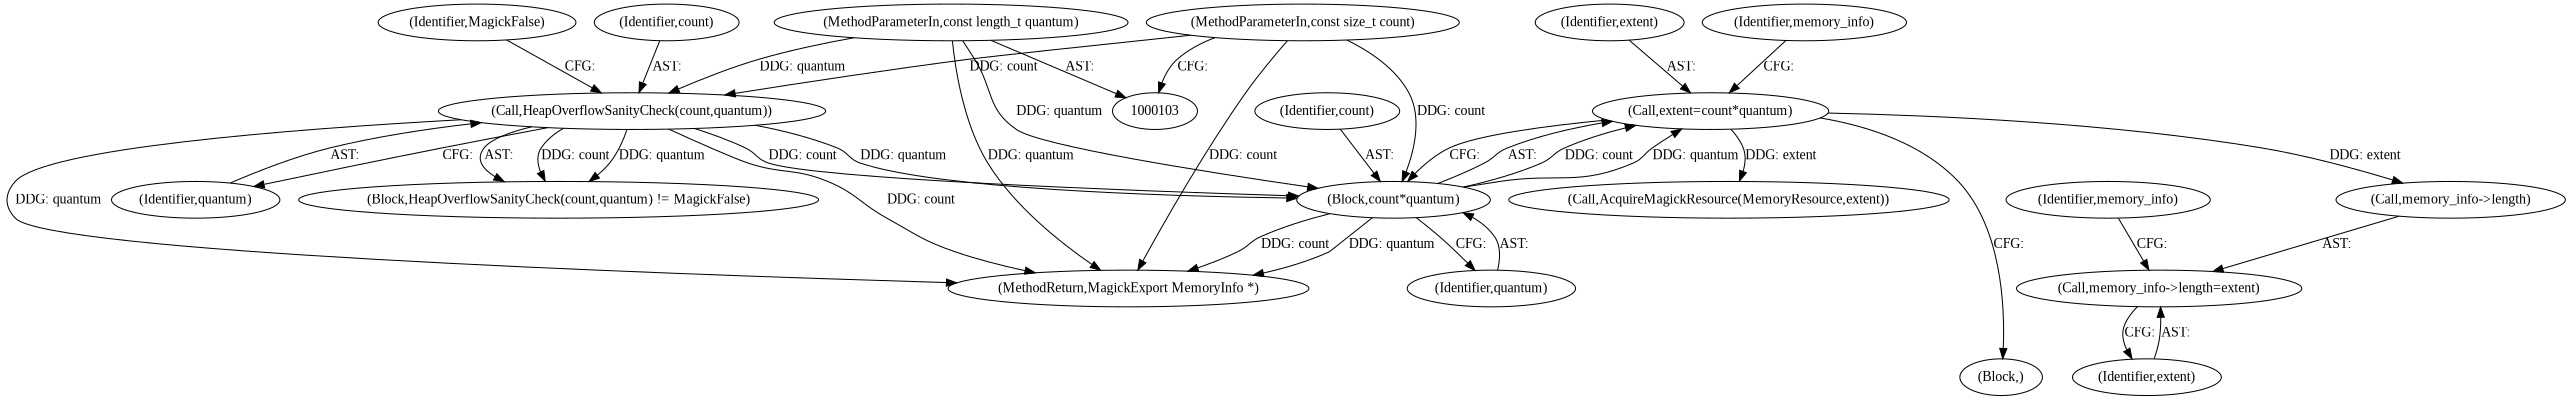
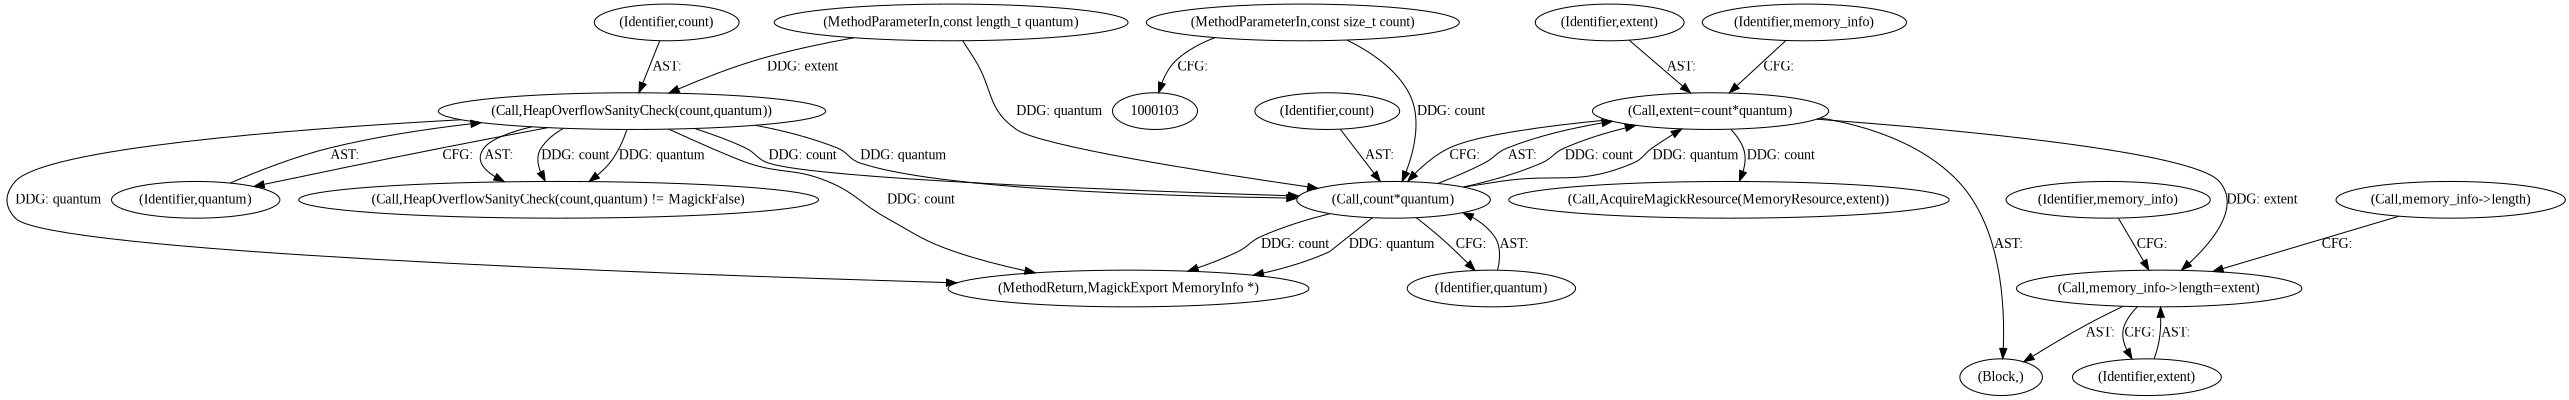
(477, 22) -> none
(962, 60) -> none
(803, 67) -> (803, 67)
(1054, 67) -> none
(2113, 129) -> (2068, 144)
(1210, 147) -> none
(1781, 155) -> (1781, 155)
(993, 171) -> none
(559, 200) -> (559, 200)
(1394, 200) -> (1394, 200)
(2011, 244) -> (2011, 244)
(2339, 244) -> (2339, 244)
none -> (2077, 330)
